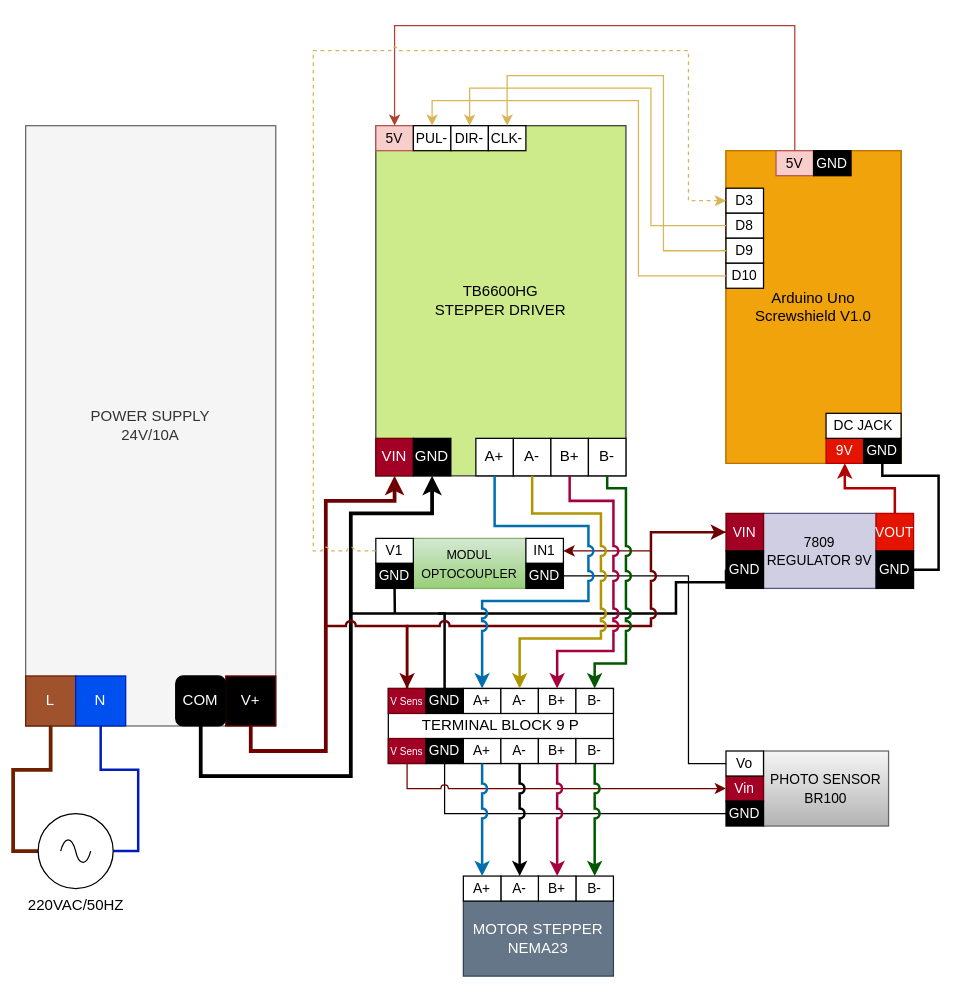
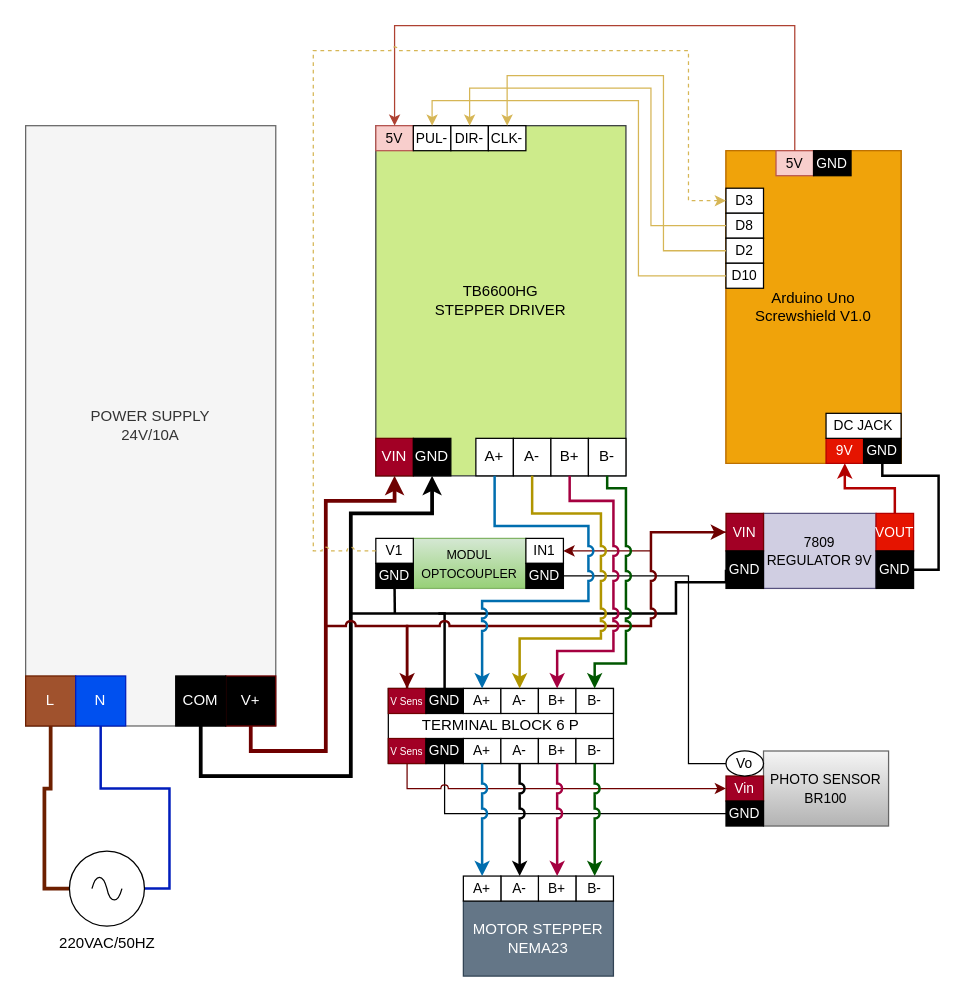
(744, 251) -> (744, 251)
(201, 701) -> (201, 701)
(501, 726) -> (501, 726)
(744, 763) -> (744, 763)
(76, 851) -> (107, 888)
